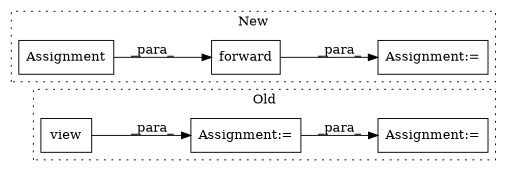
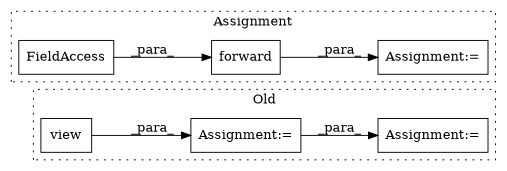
(253, 22) -> (253, 22)
(66, 57) -> (66, 57)
